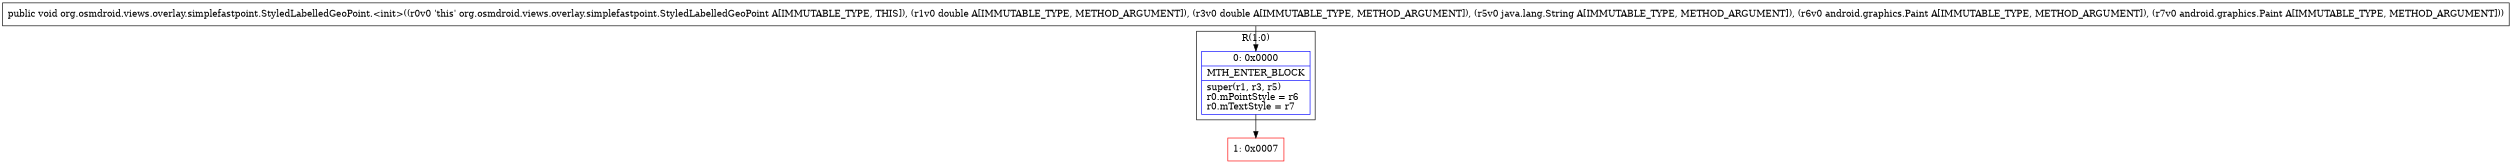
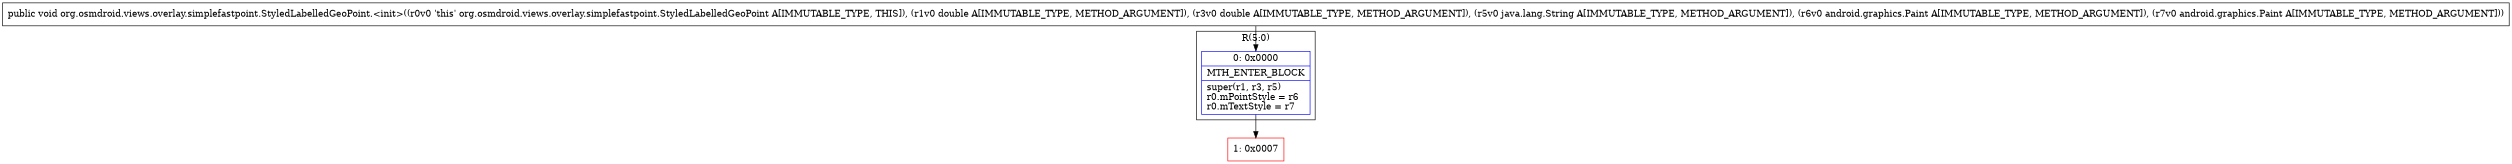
(1256, 39) -> (1256, 39)
